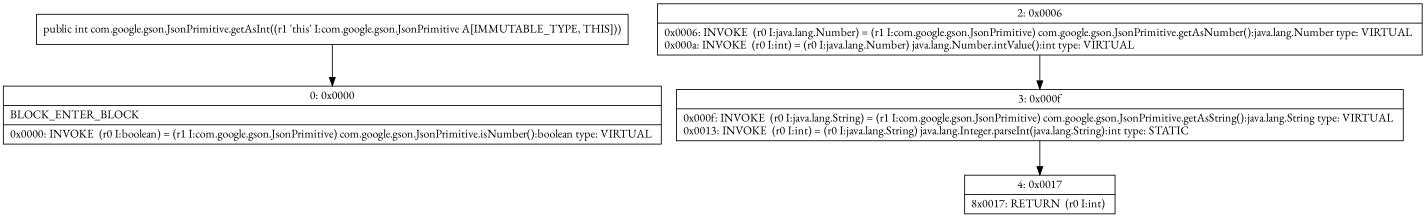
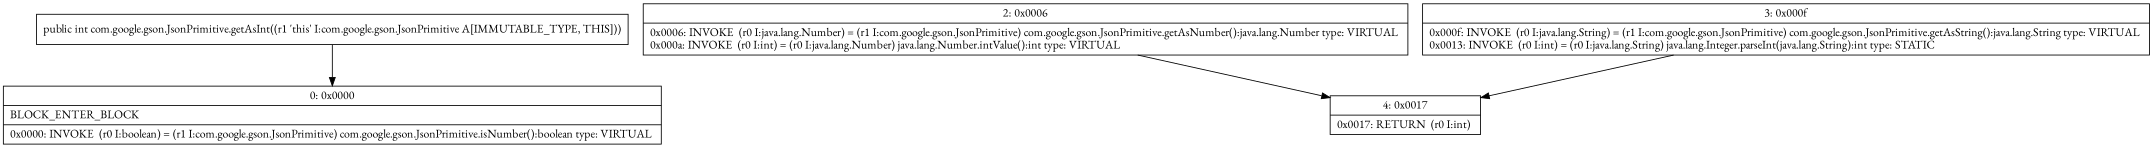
(1040, 68) -> (1230, 75)
(1040, 204) -> (1405, 124)
